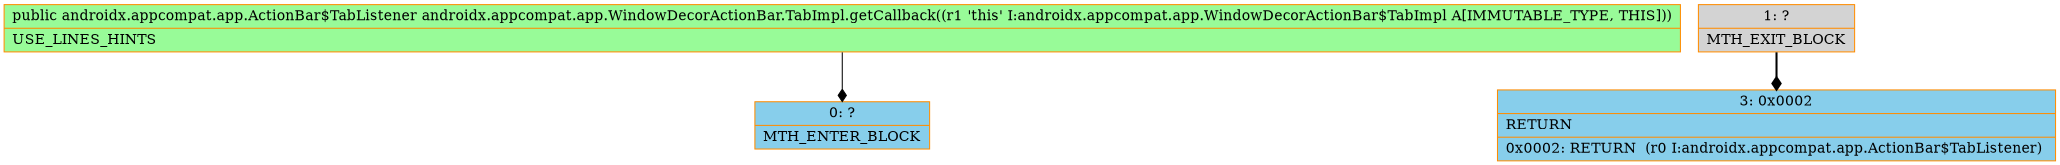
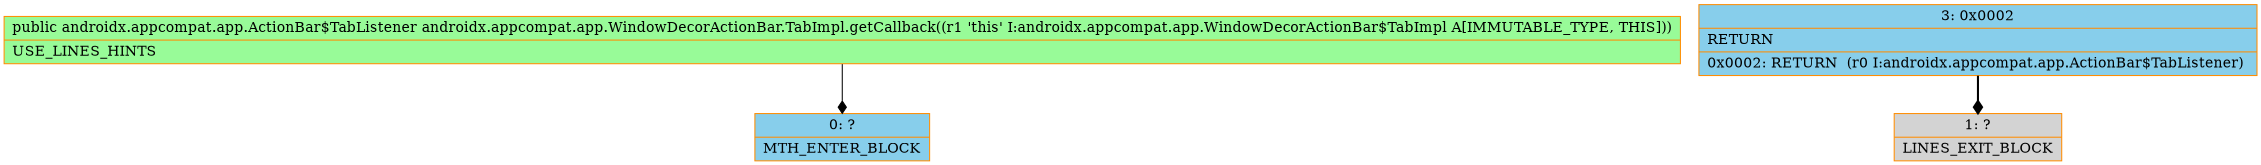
(1777, 40) -> (1978, 149)
(1777, 65) -> (1978, 88)
